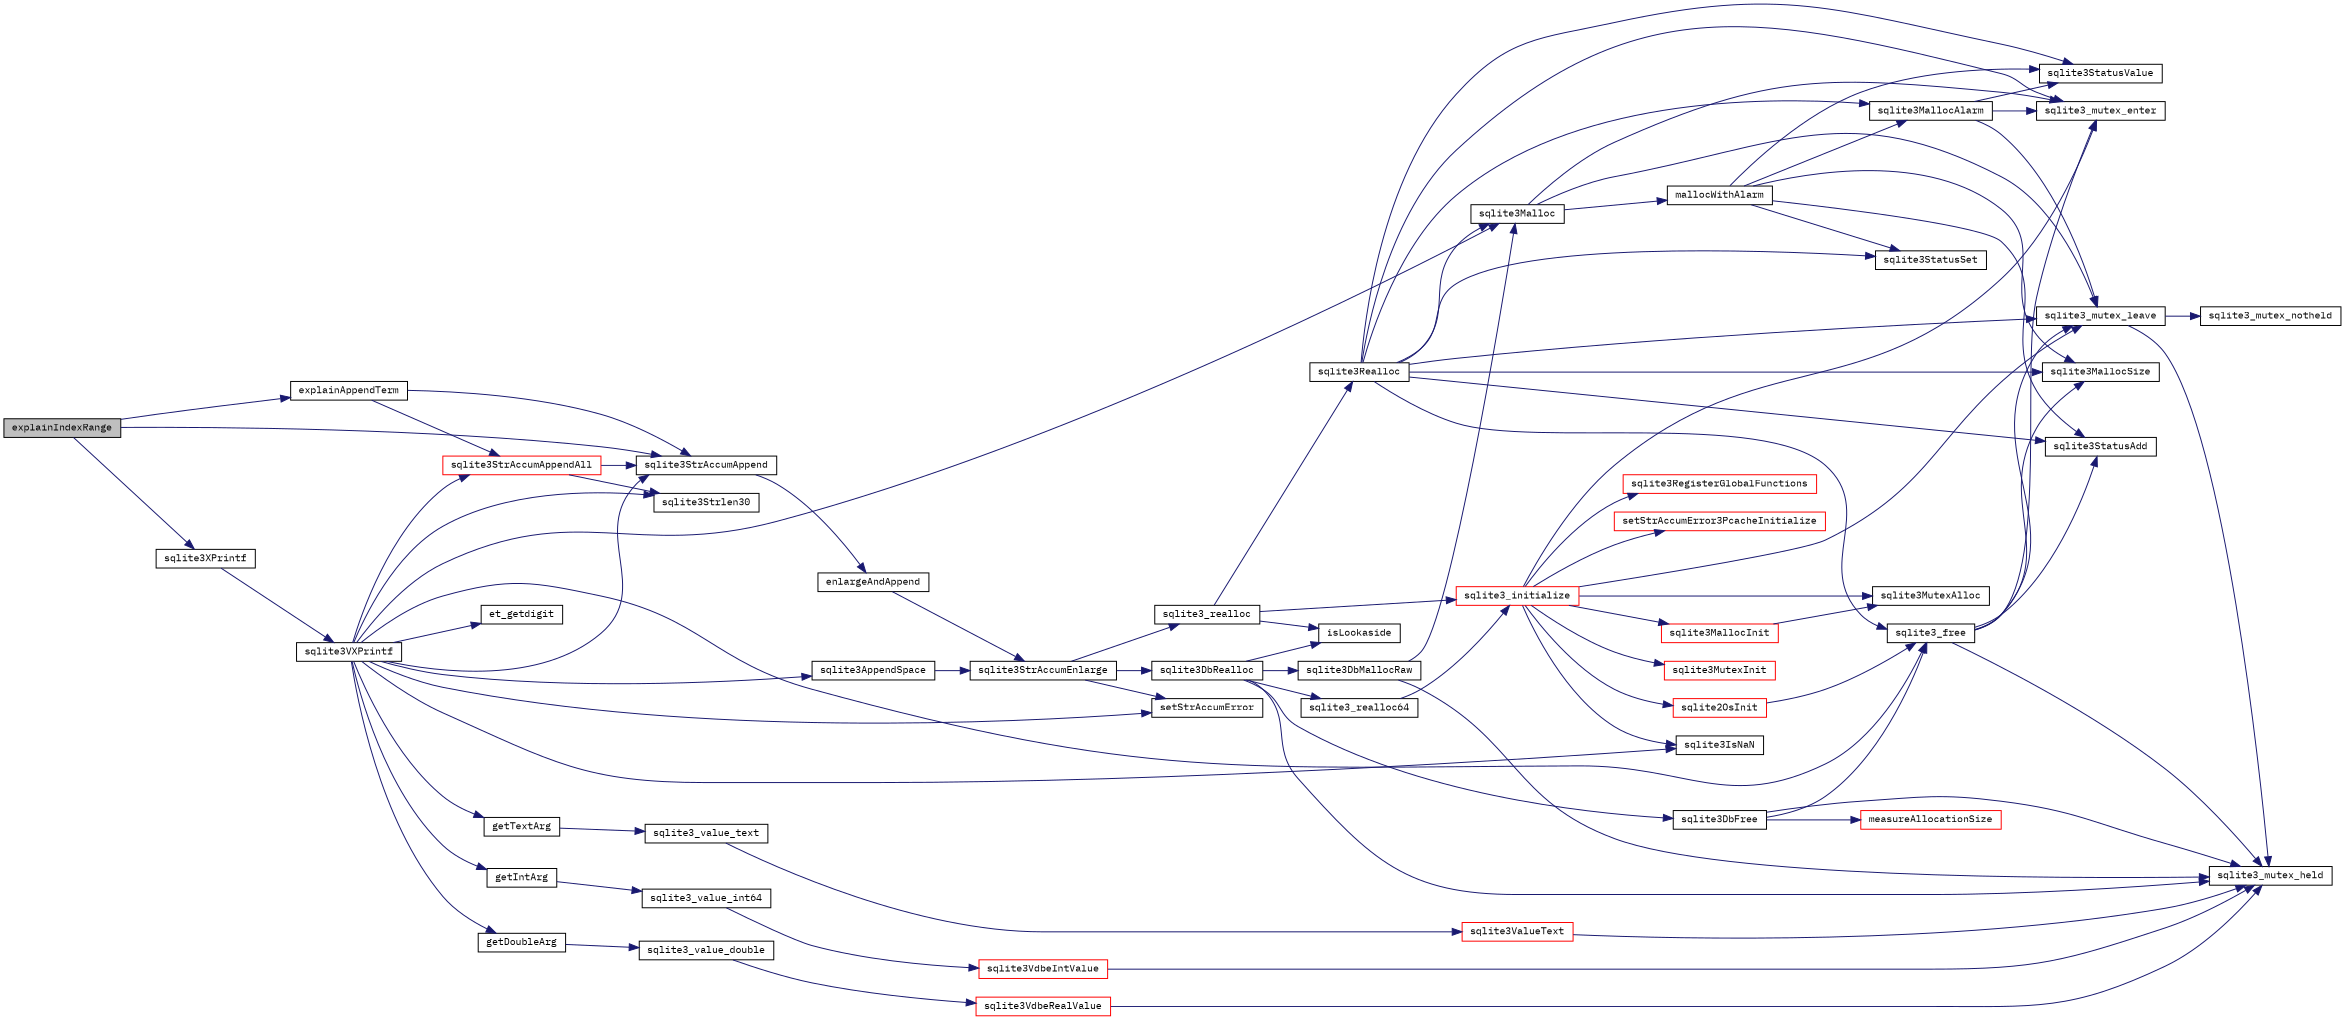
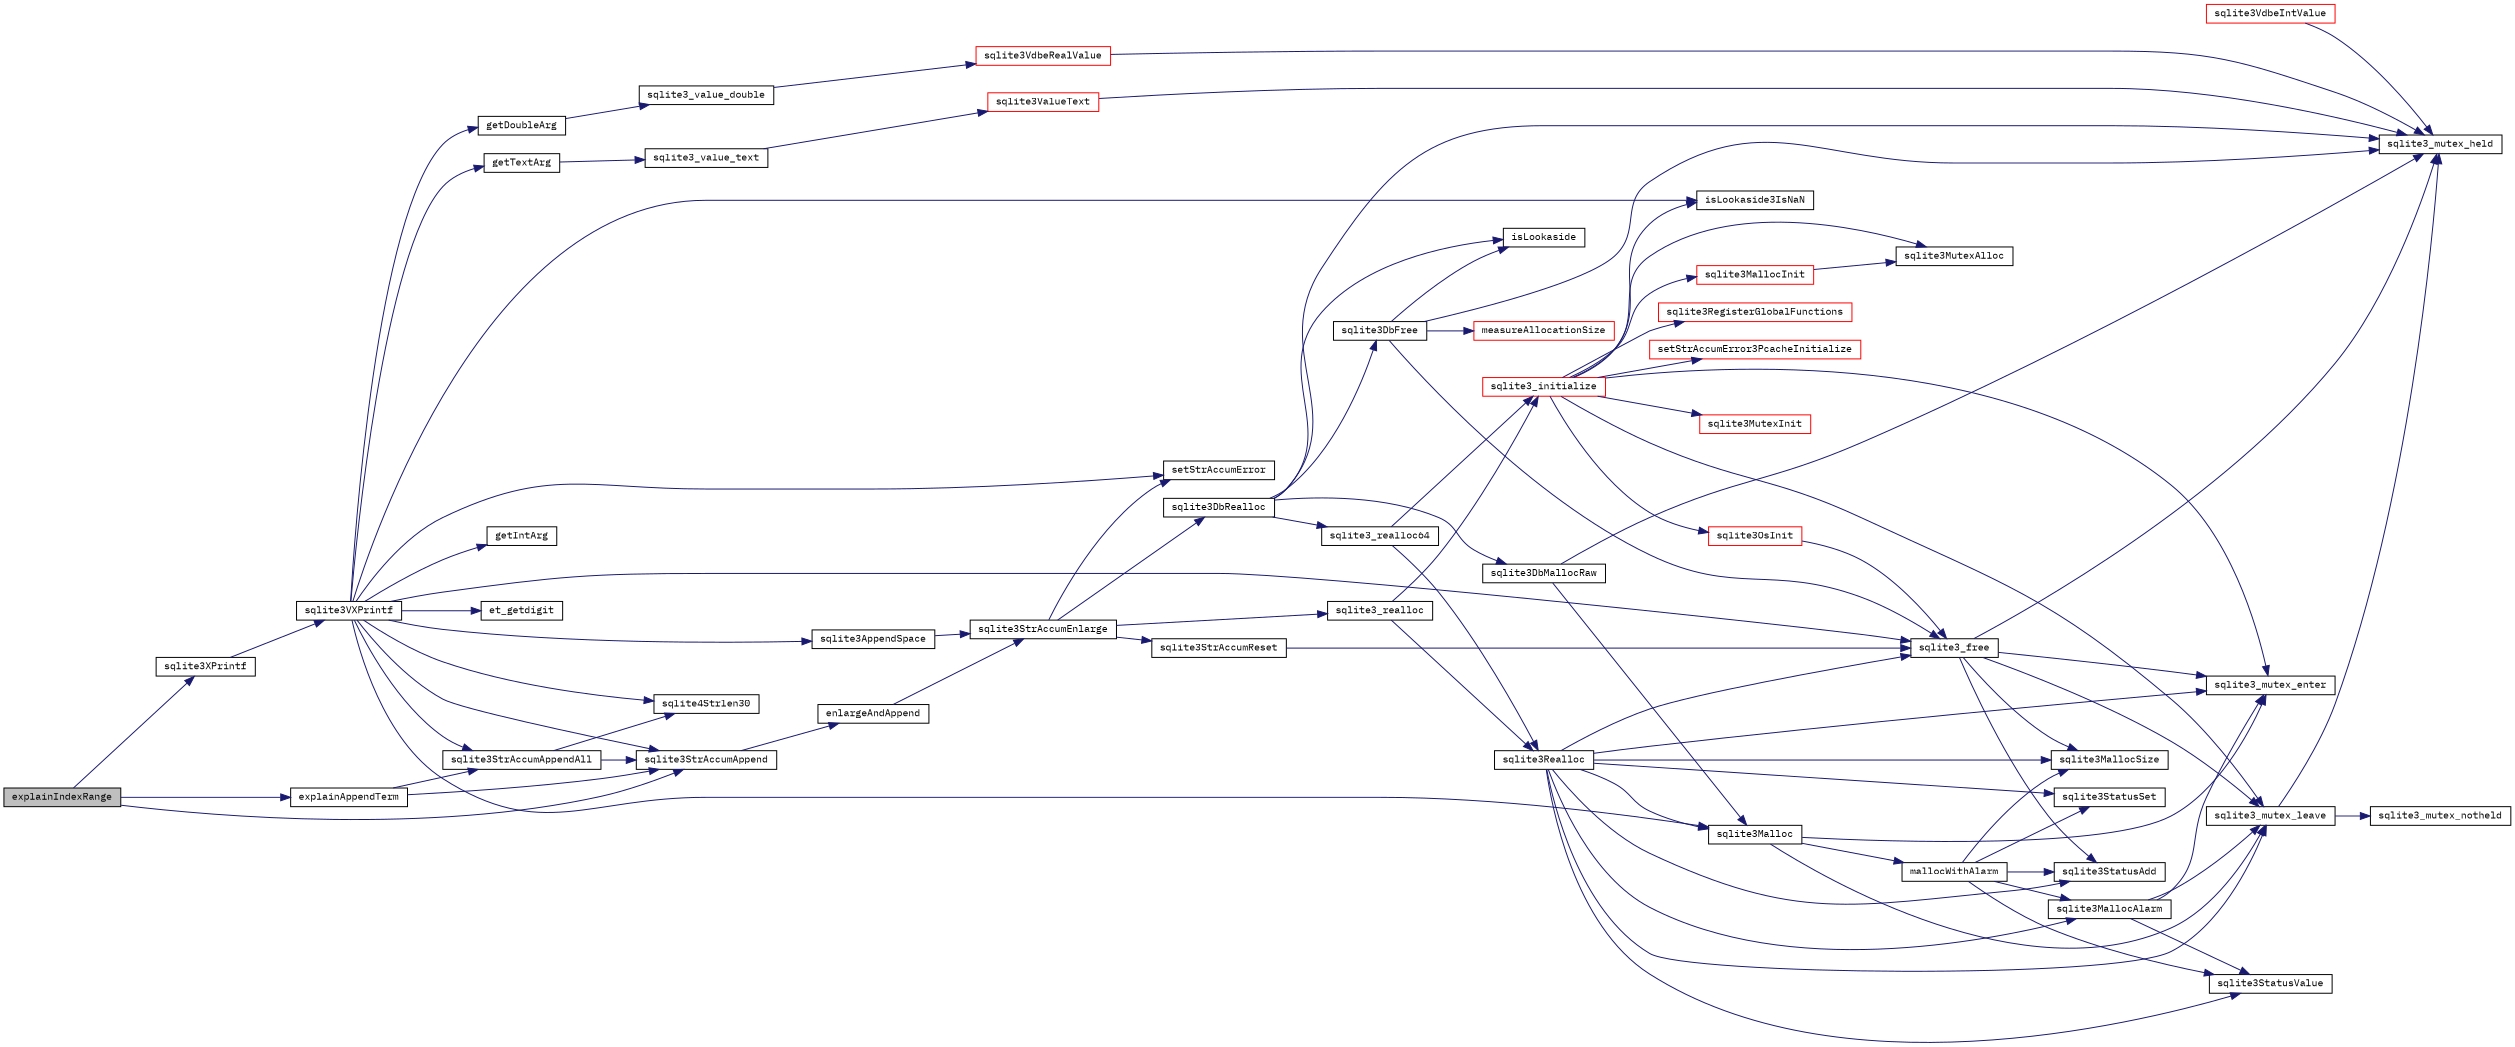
(522, 465) -> (522, 760)
(707, 503) -> (707, 704)
(1284, 624) -> (1442, 281)
none -> (1472, 637)
none -> (1219, 648)
(1720, 708) -> (1755, 536)
(1720, 745) -> (1755, 200)
(707, 898) -> none
